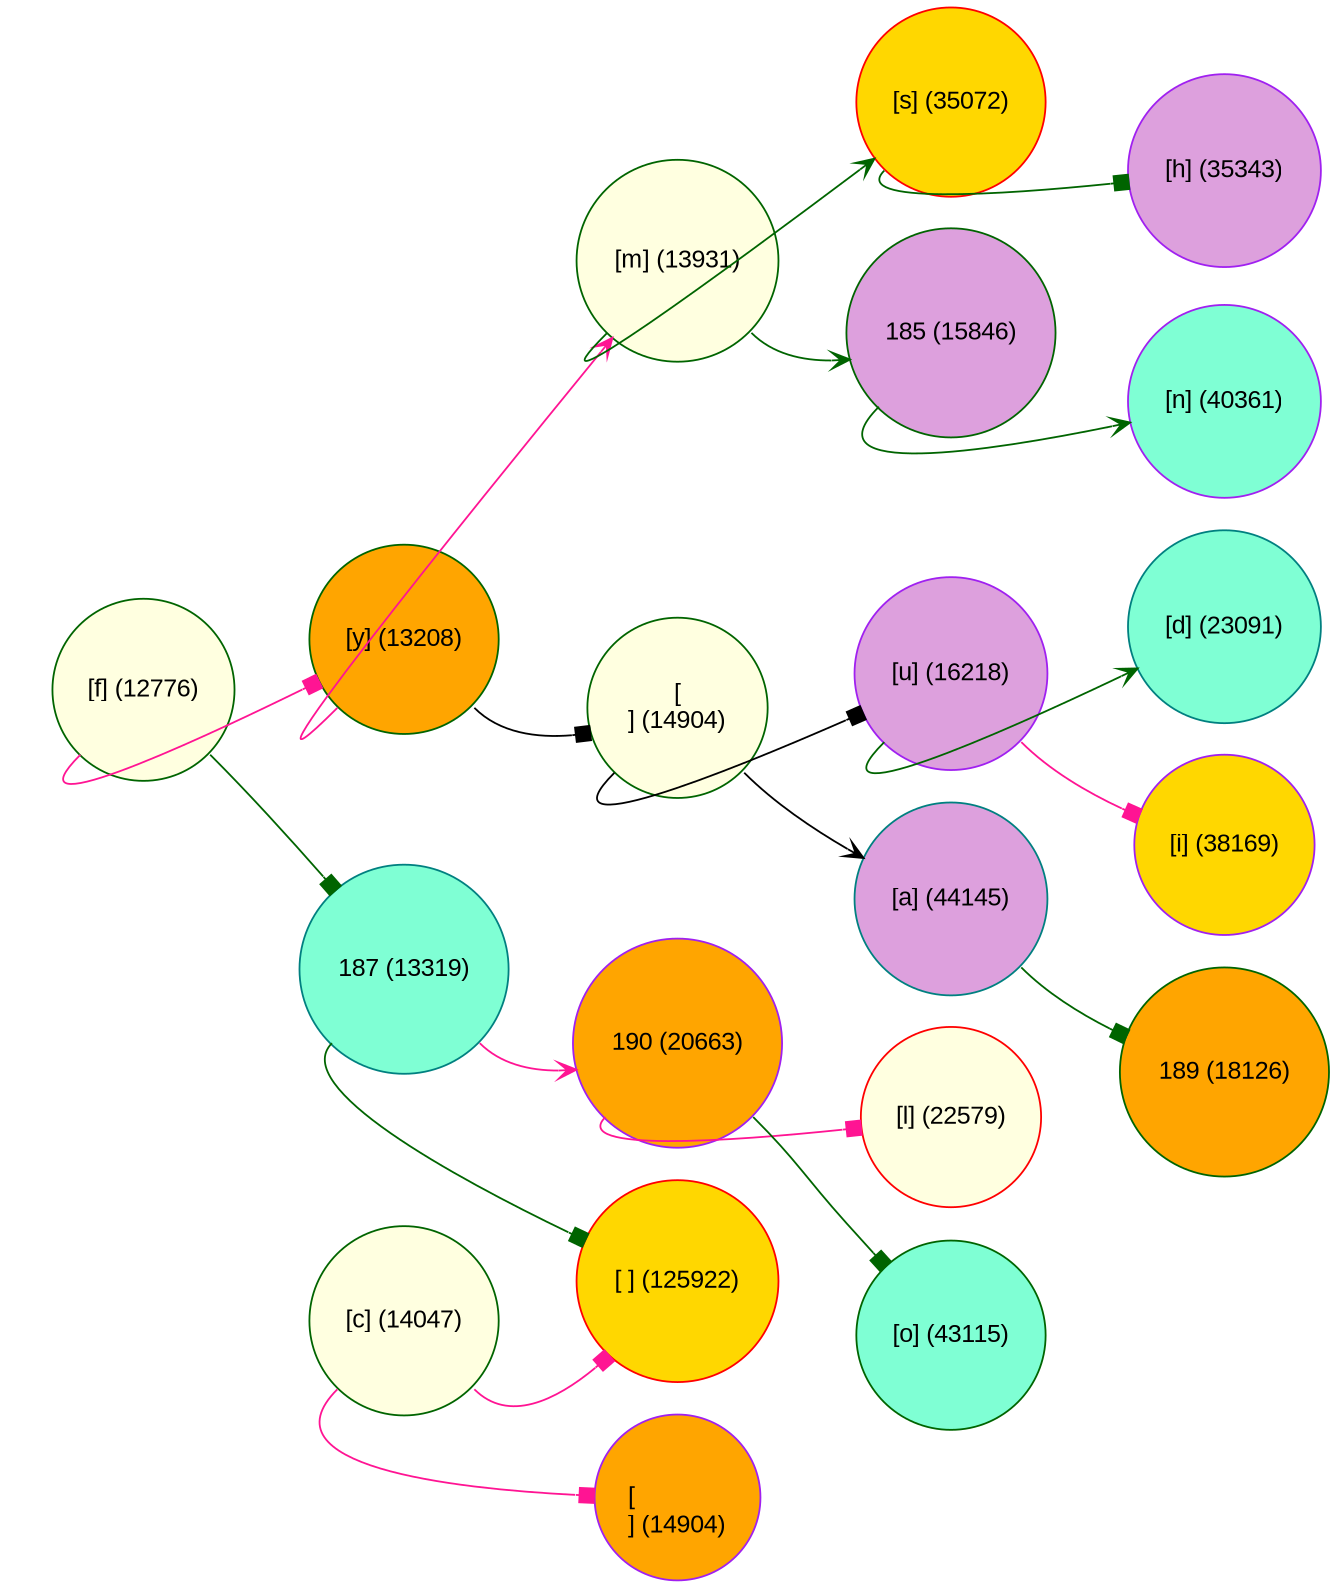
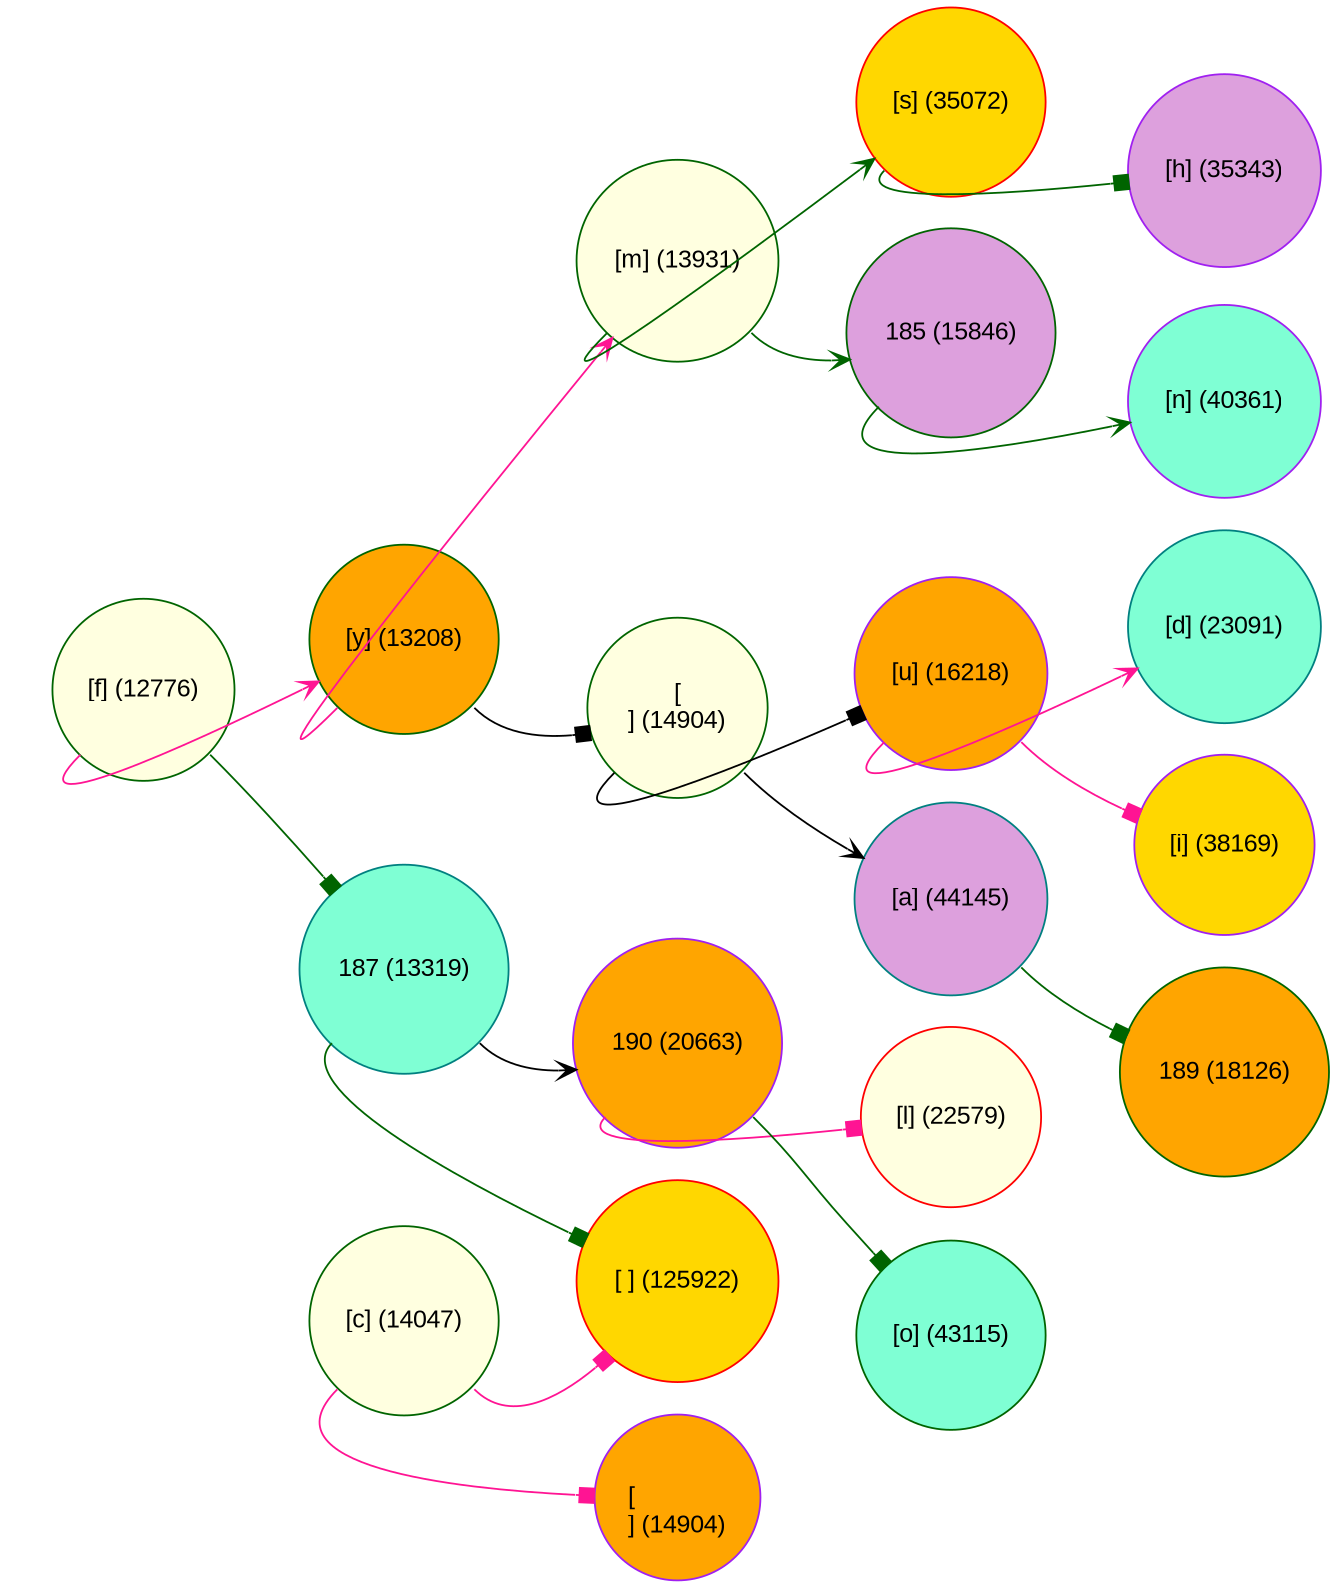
(951, 674) -> (951, 674)
(981, 739) -> (981, 739)
(171, 750) -> (171, 750)
(516, 1065) -> (516, 1065)
